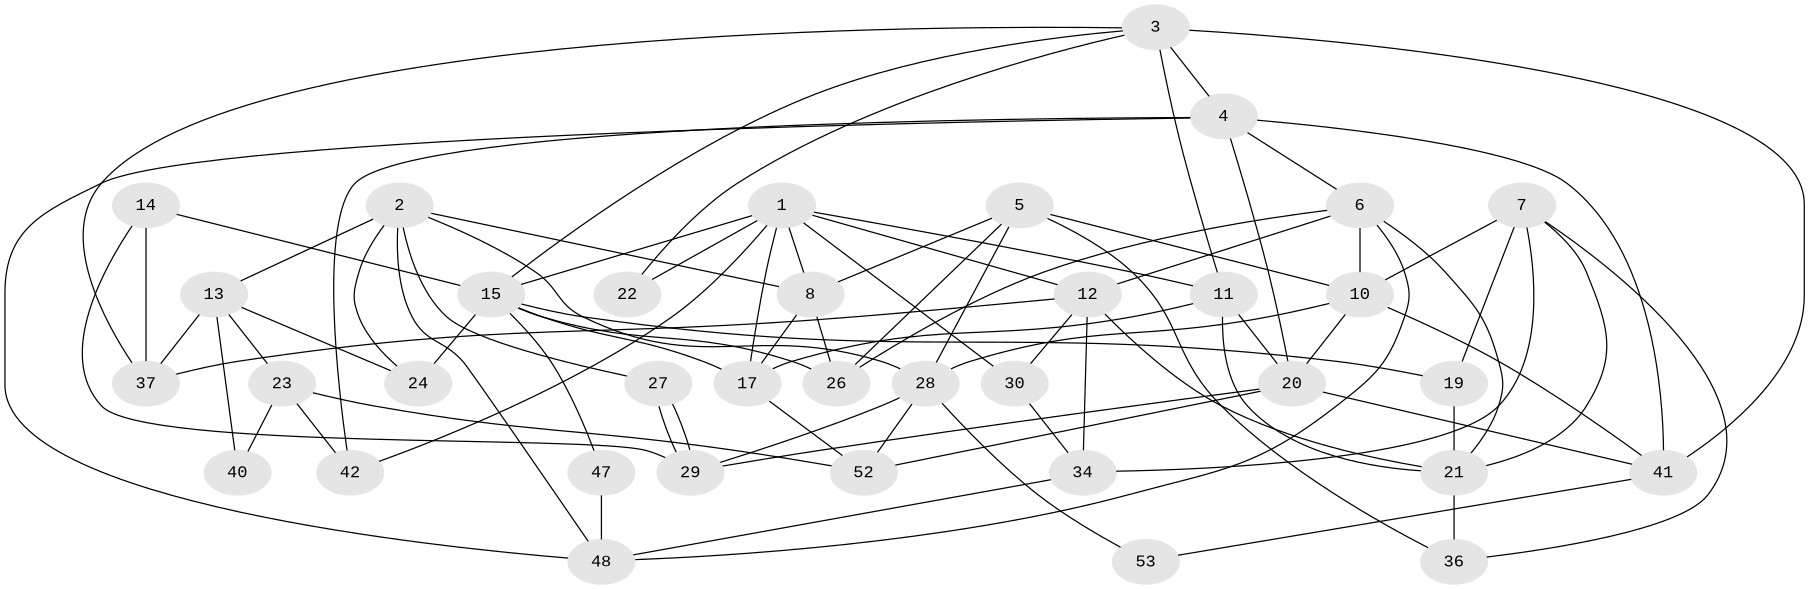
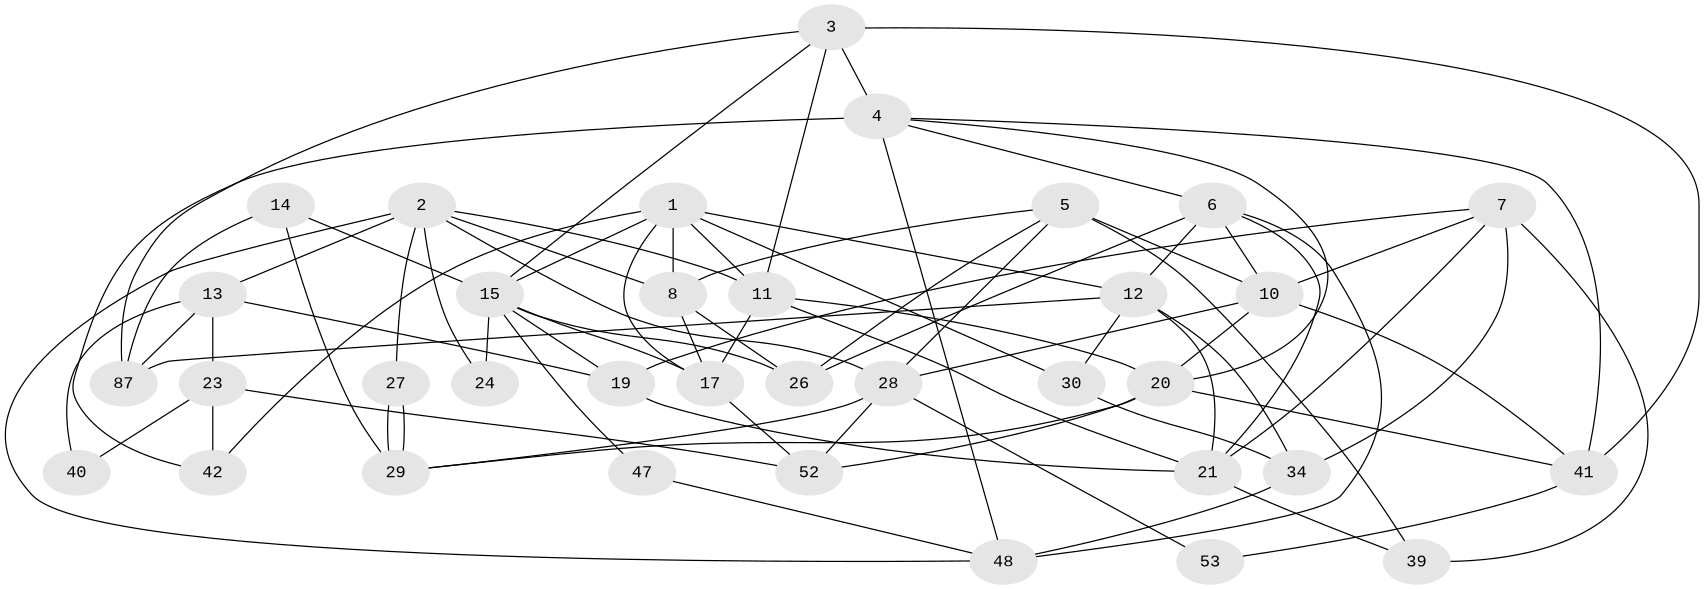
none -> (590, 237)
(627, 295) -> none
(316, 339) -> (409, 336)
(146, 384) -> (124, 384)
(1454, 562) -> (1417, 562)
